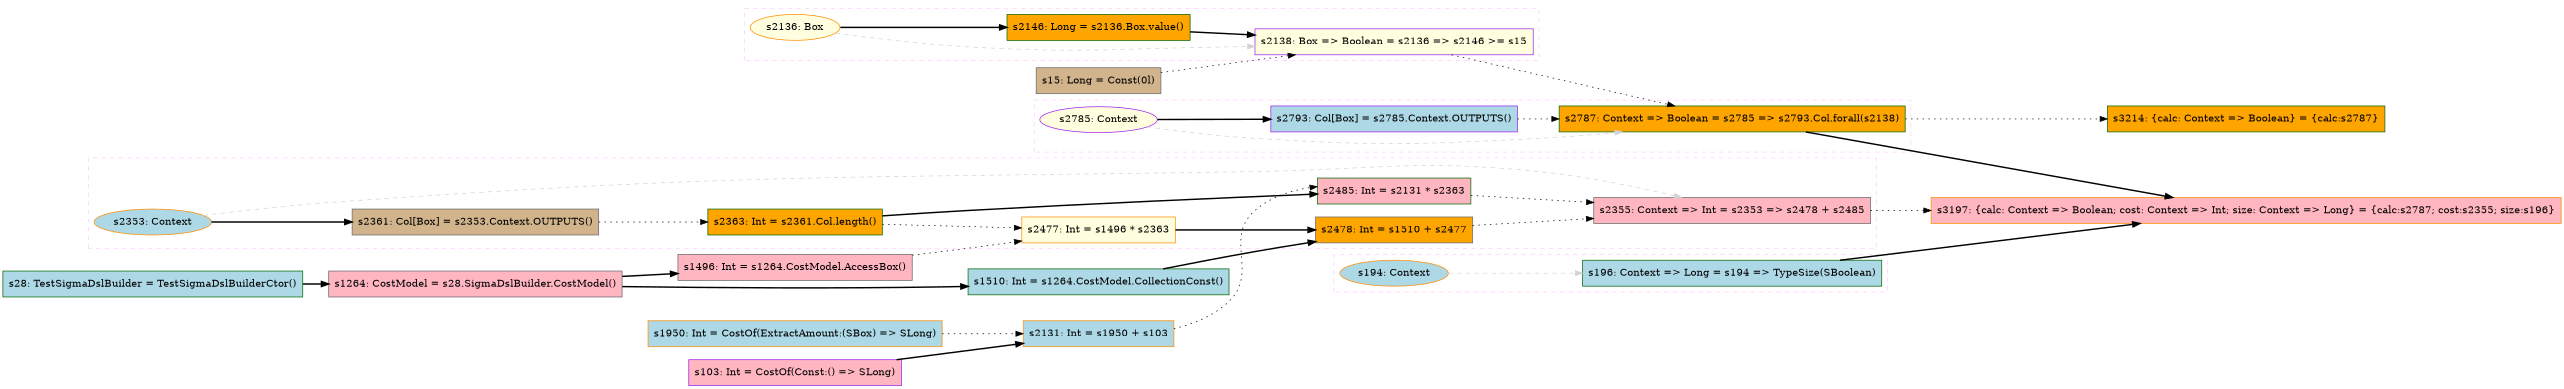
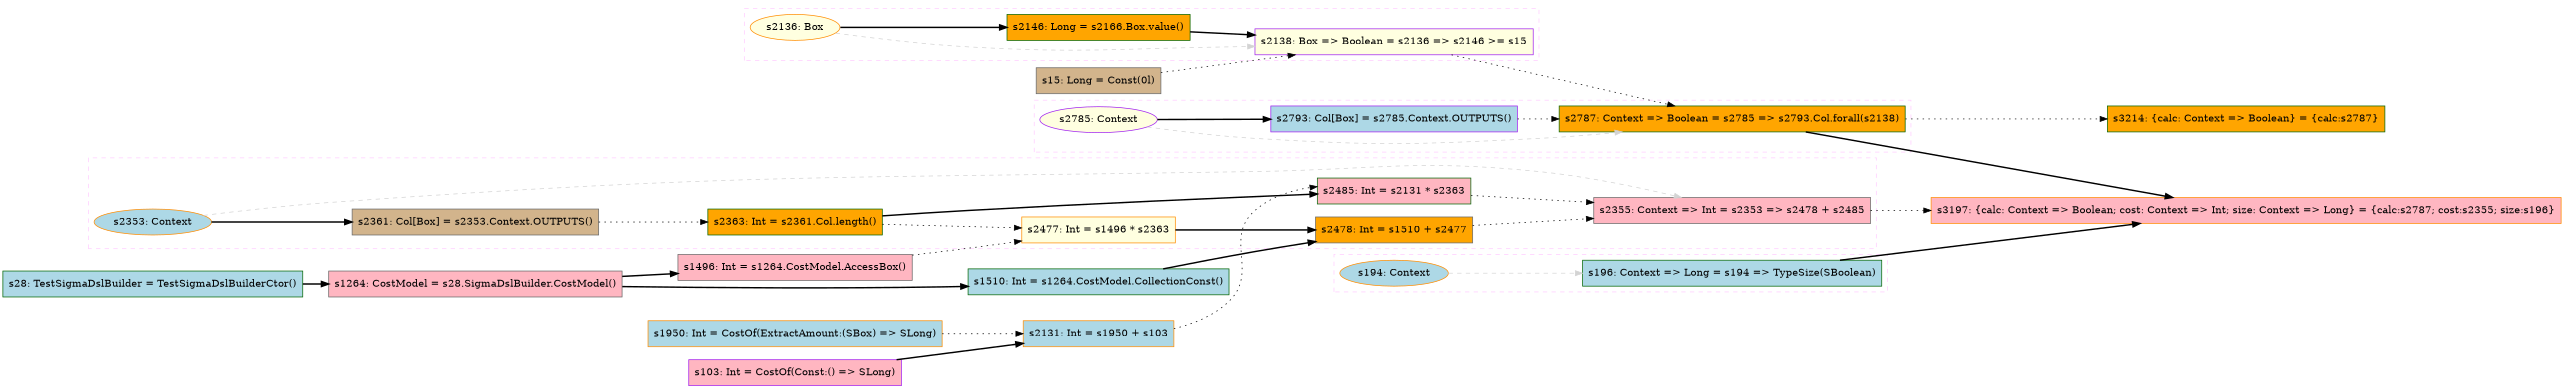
(1099, 27) -> (1099, 27)
